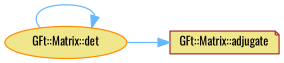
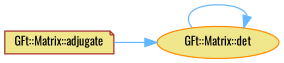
(142, 42) -> (129, 42)
